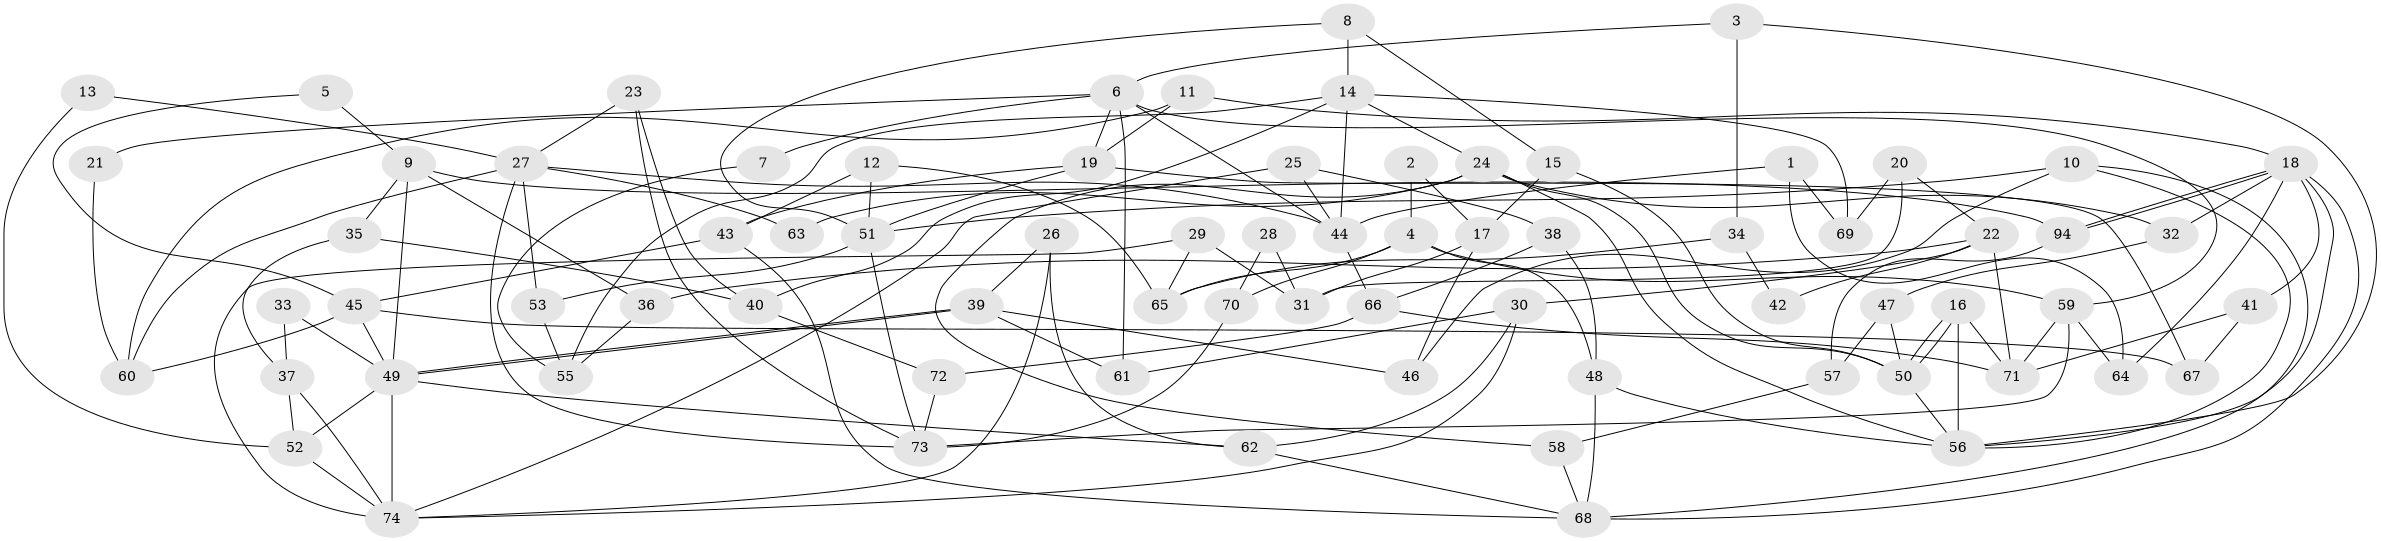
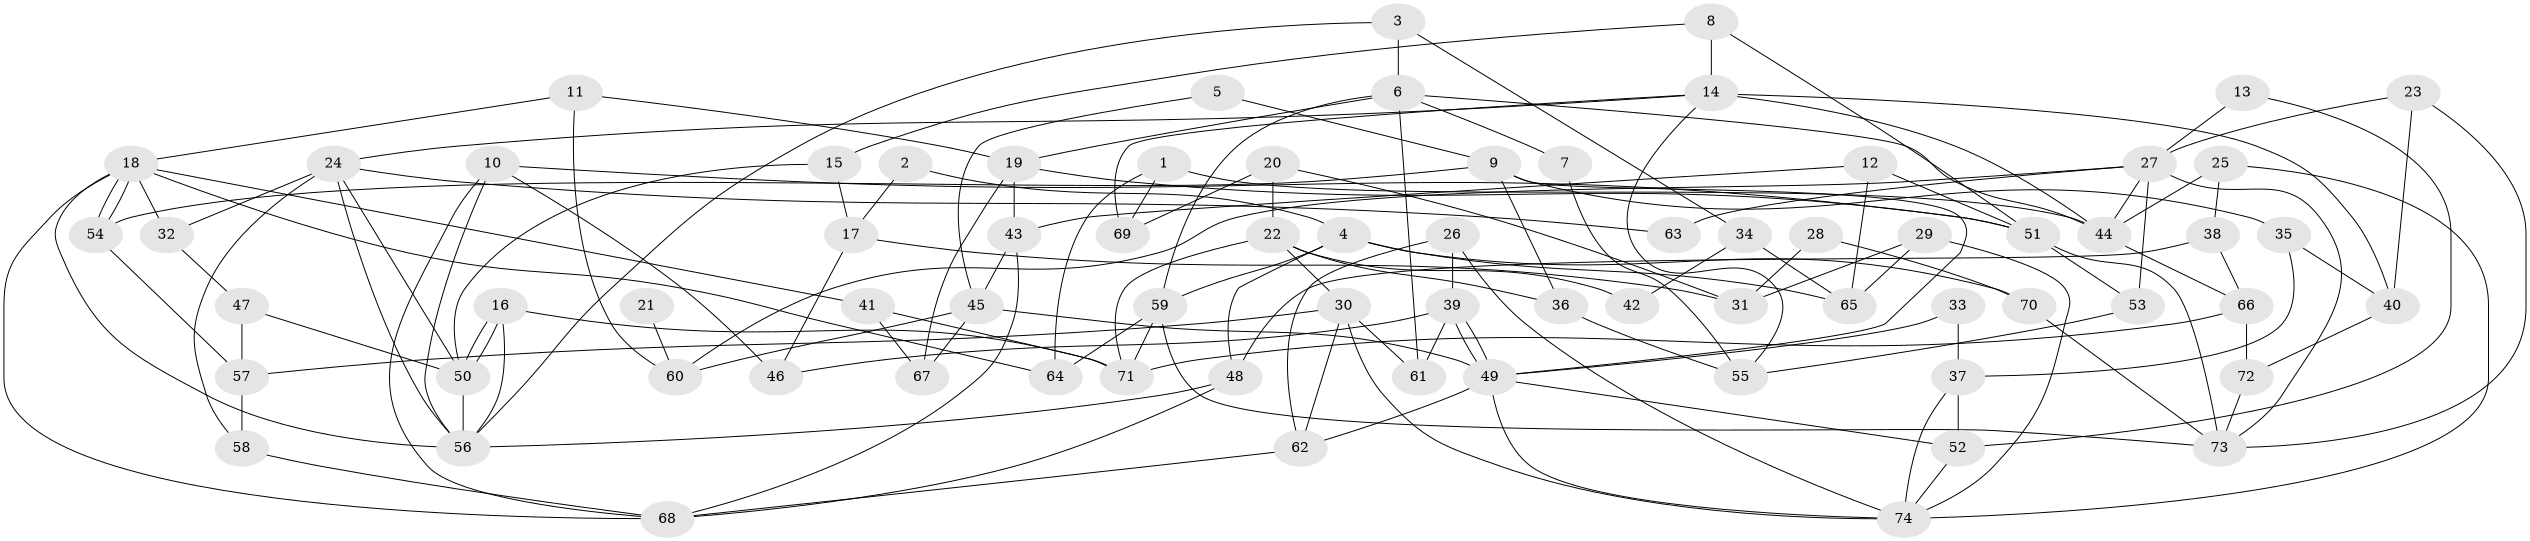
(627, 113) -> none
(2063, 235) -> (96, 235)
none -> (767, 344)
